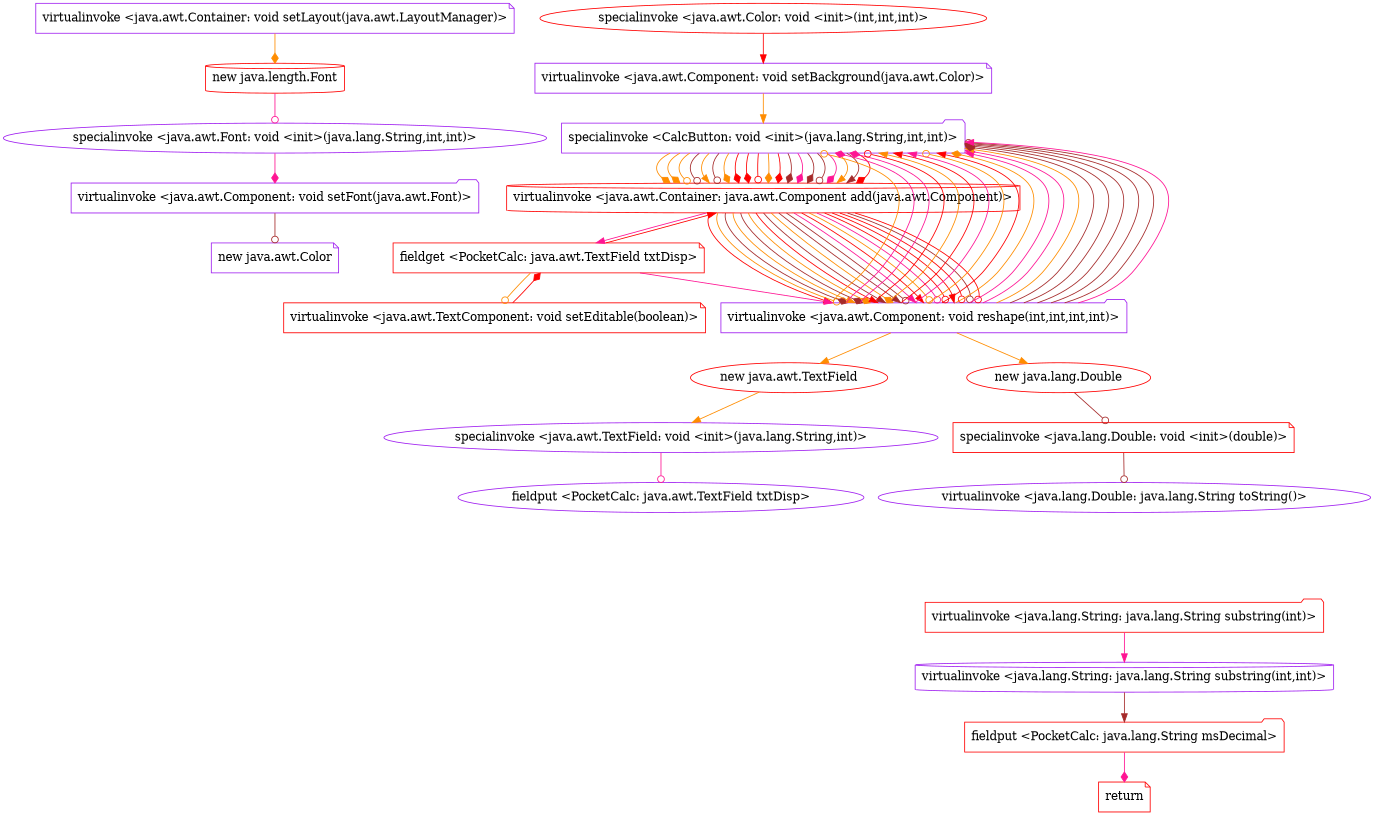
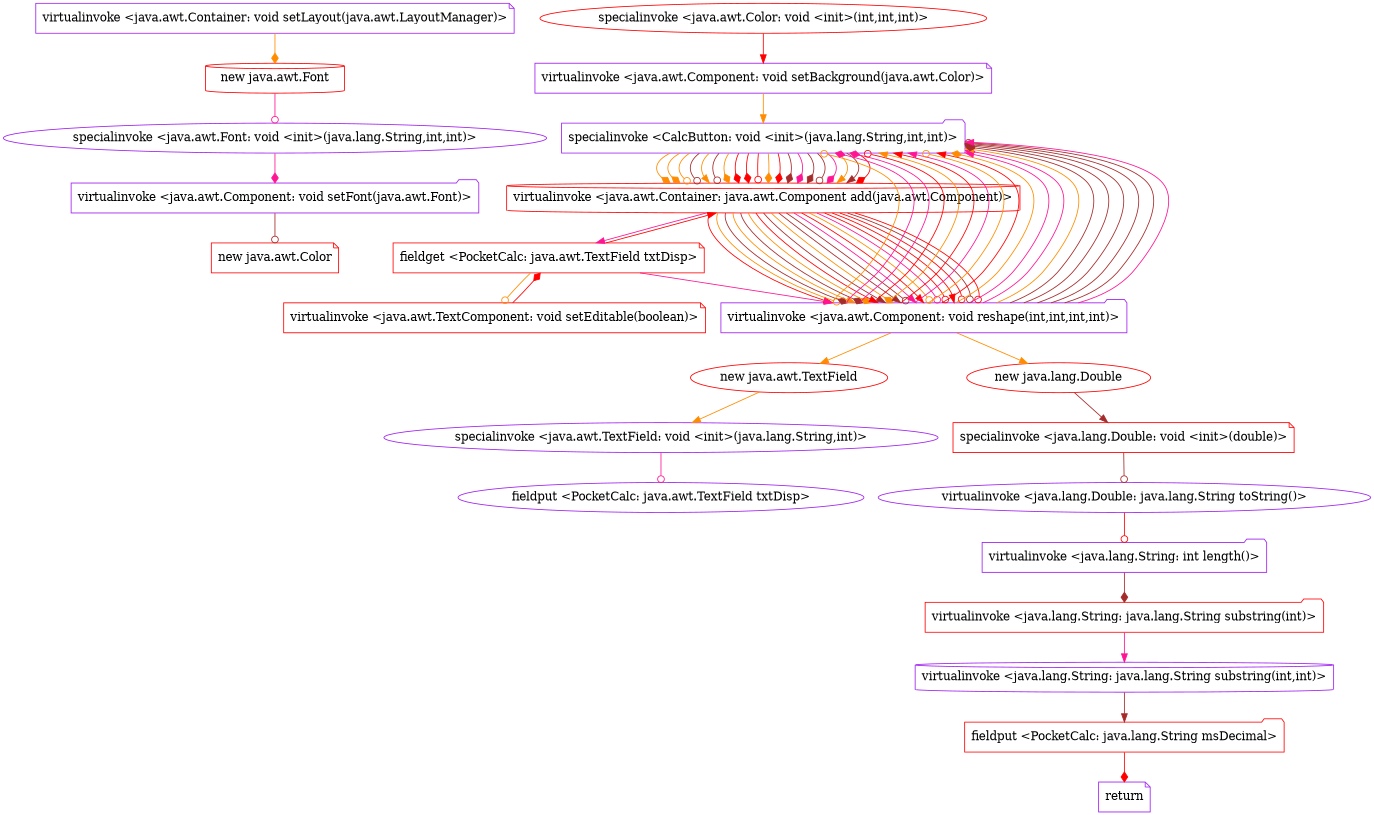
(275, 78) -> (275, 78)
(275, 258) -> (275, 258)
(1088, 405) -> (1088, 405)
none -> (1124, 557)
(1124, 762) -> (1124, 762)
(1124, 797) -> (1124, 797)
